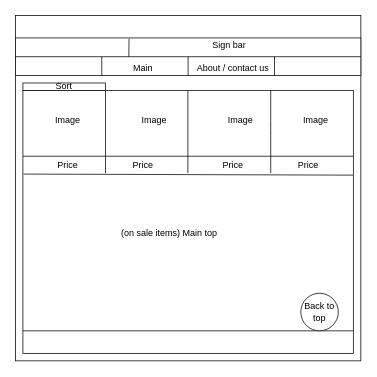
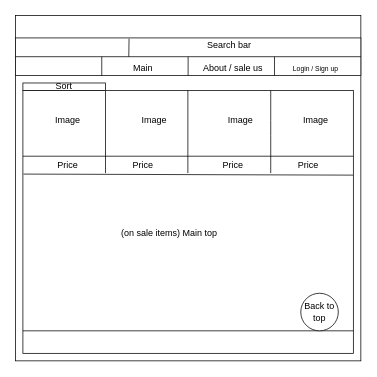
(229, 45) -> (229, 45)
(233, 68) -> (233, 68)
none -> (315, 68)
